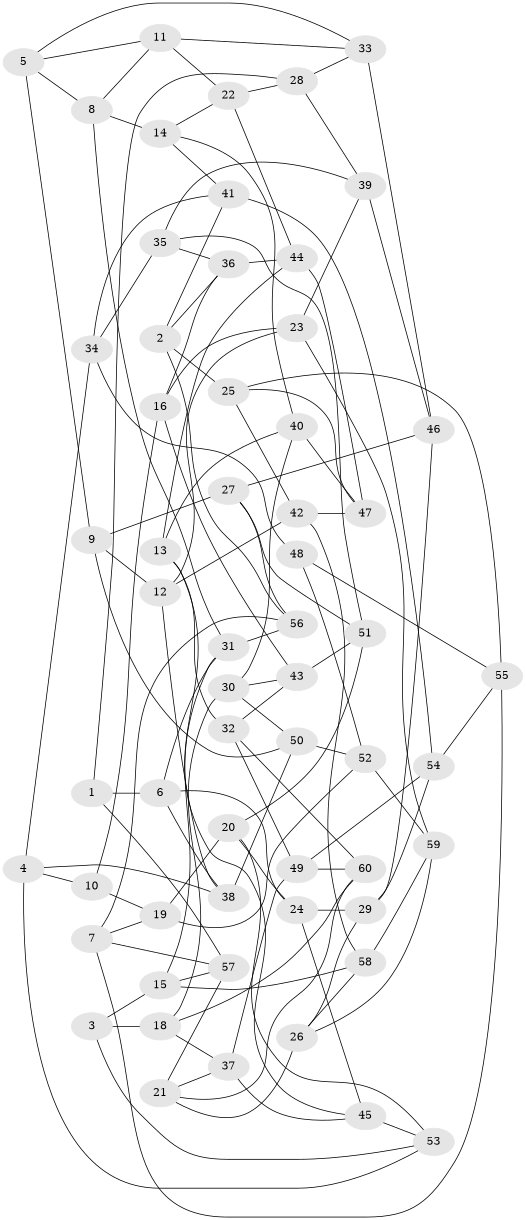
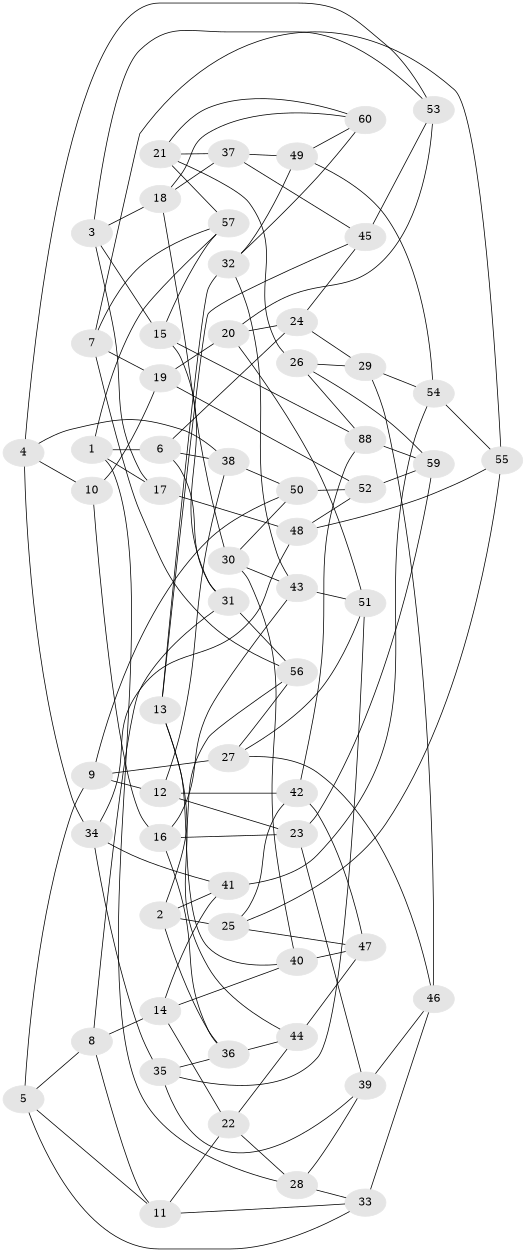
none -> (160, 491)
(365, 963) -> (365, 440)
